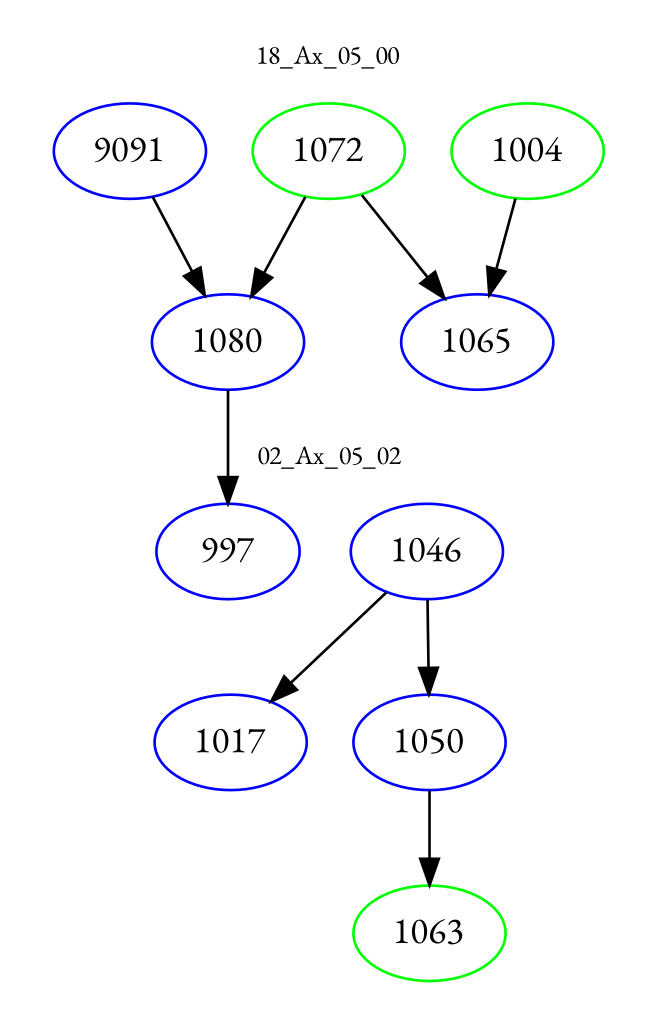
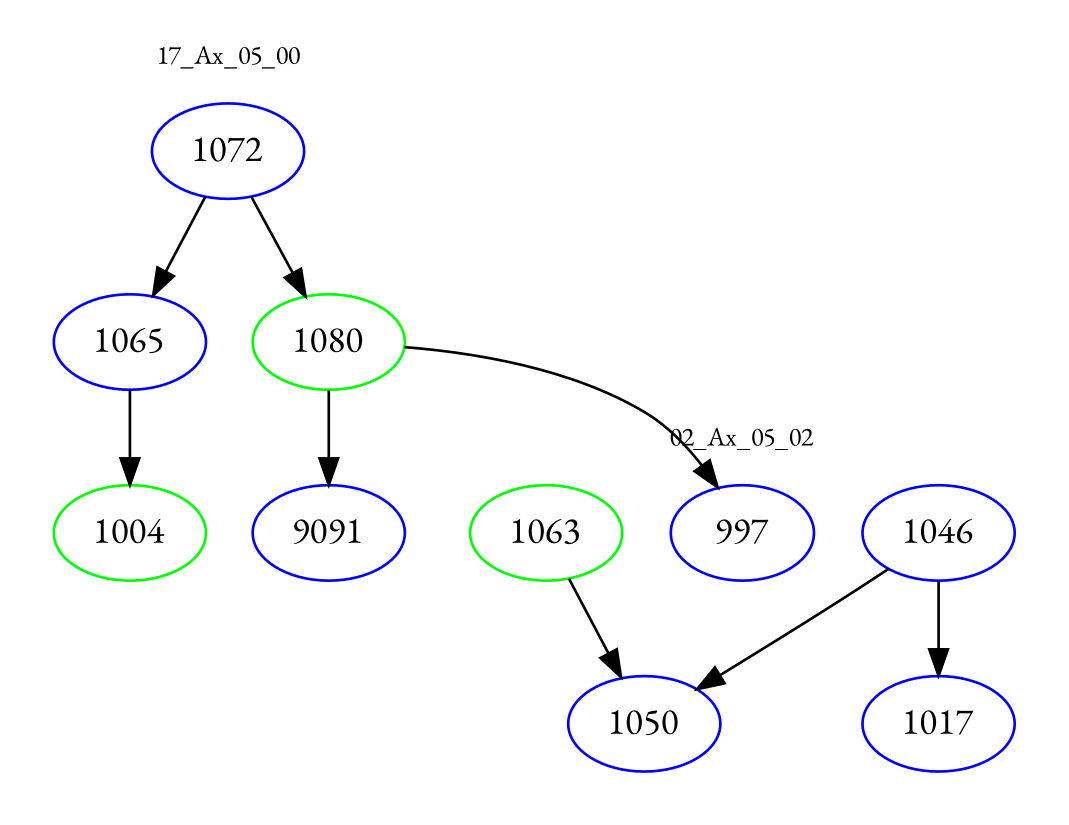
(329, 57) -> (229, 57)
(329, 151) -> (228, 151)
(172, 234) -> (329, 424)
(506, 234) -> (130, 424)
(228, 342) -> (329, 342)
(430, 825) -> (589, 616)
